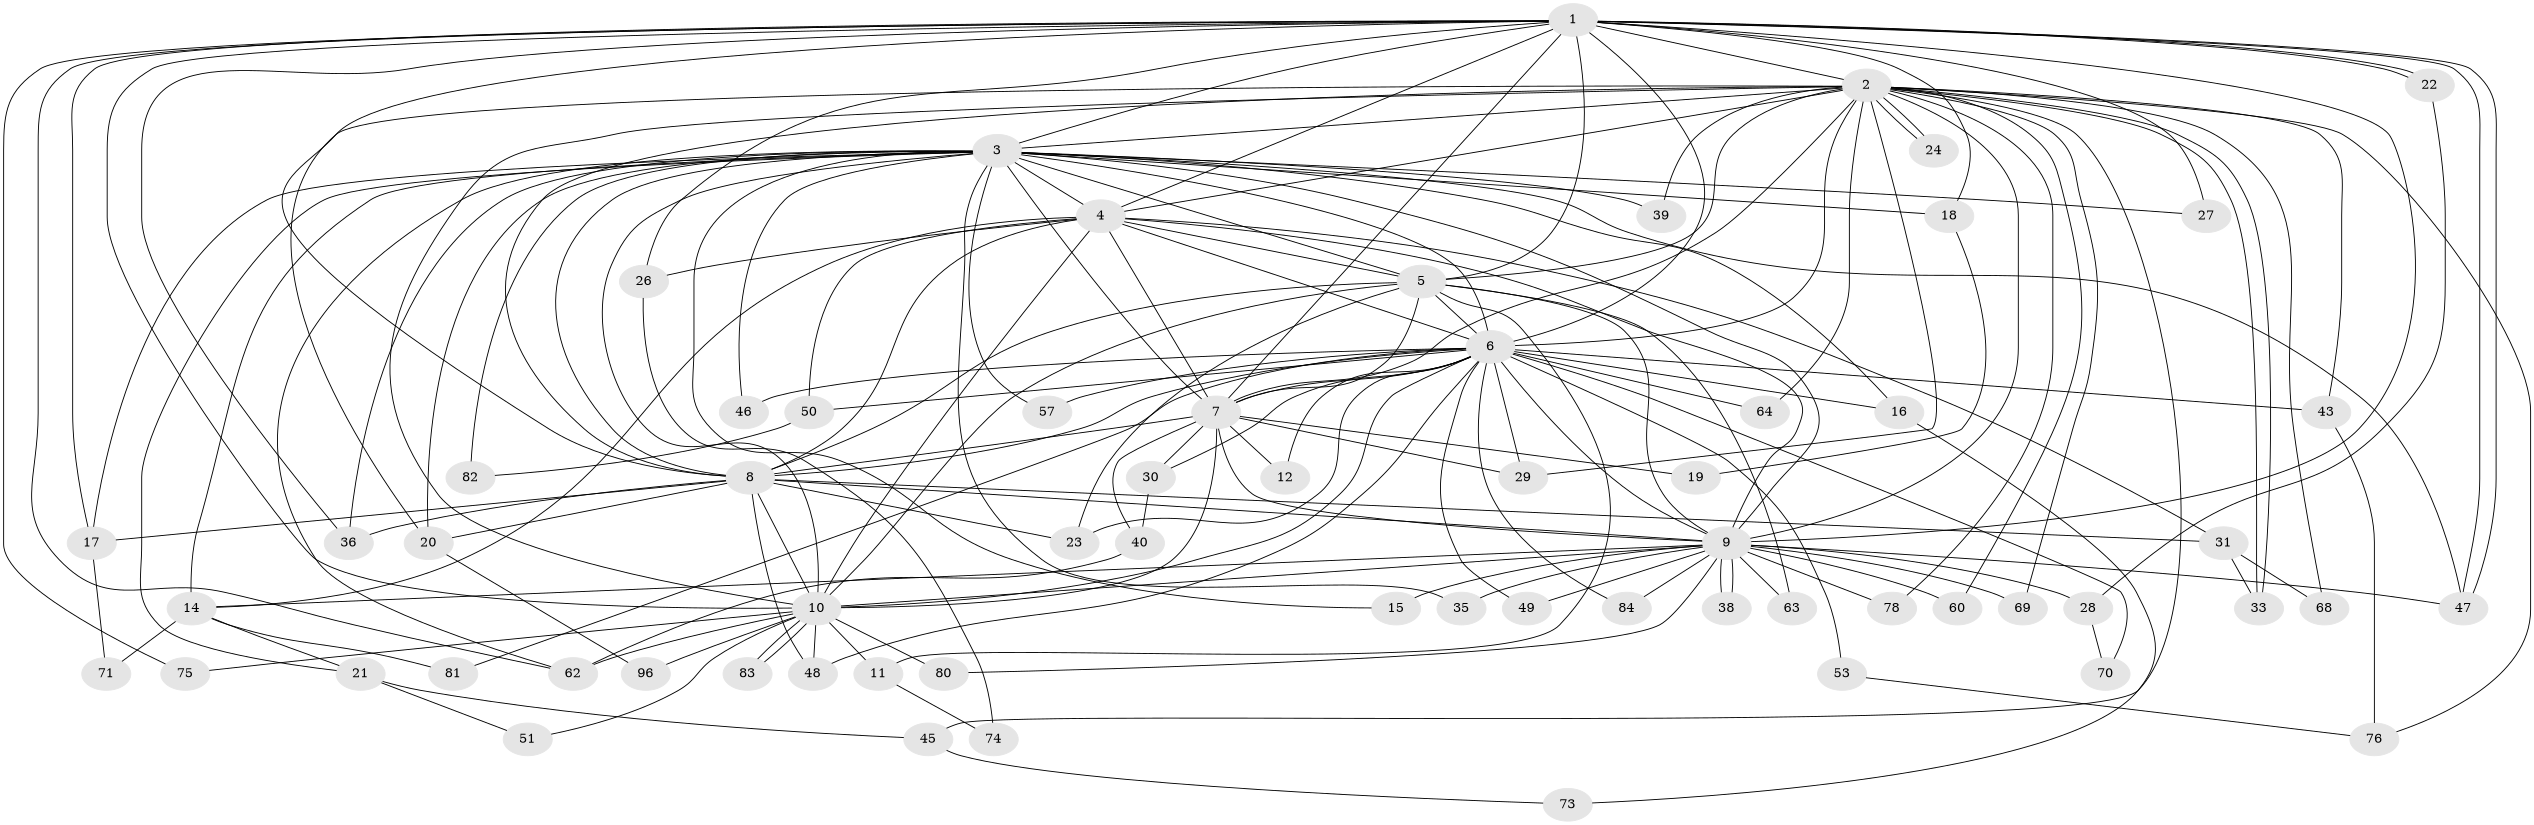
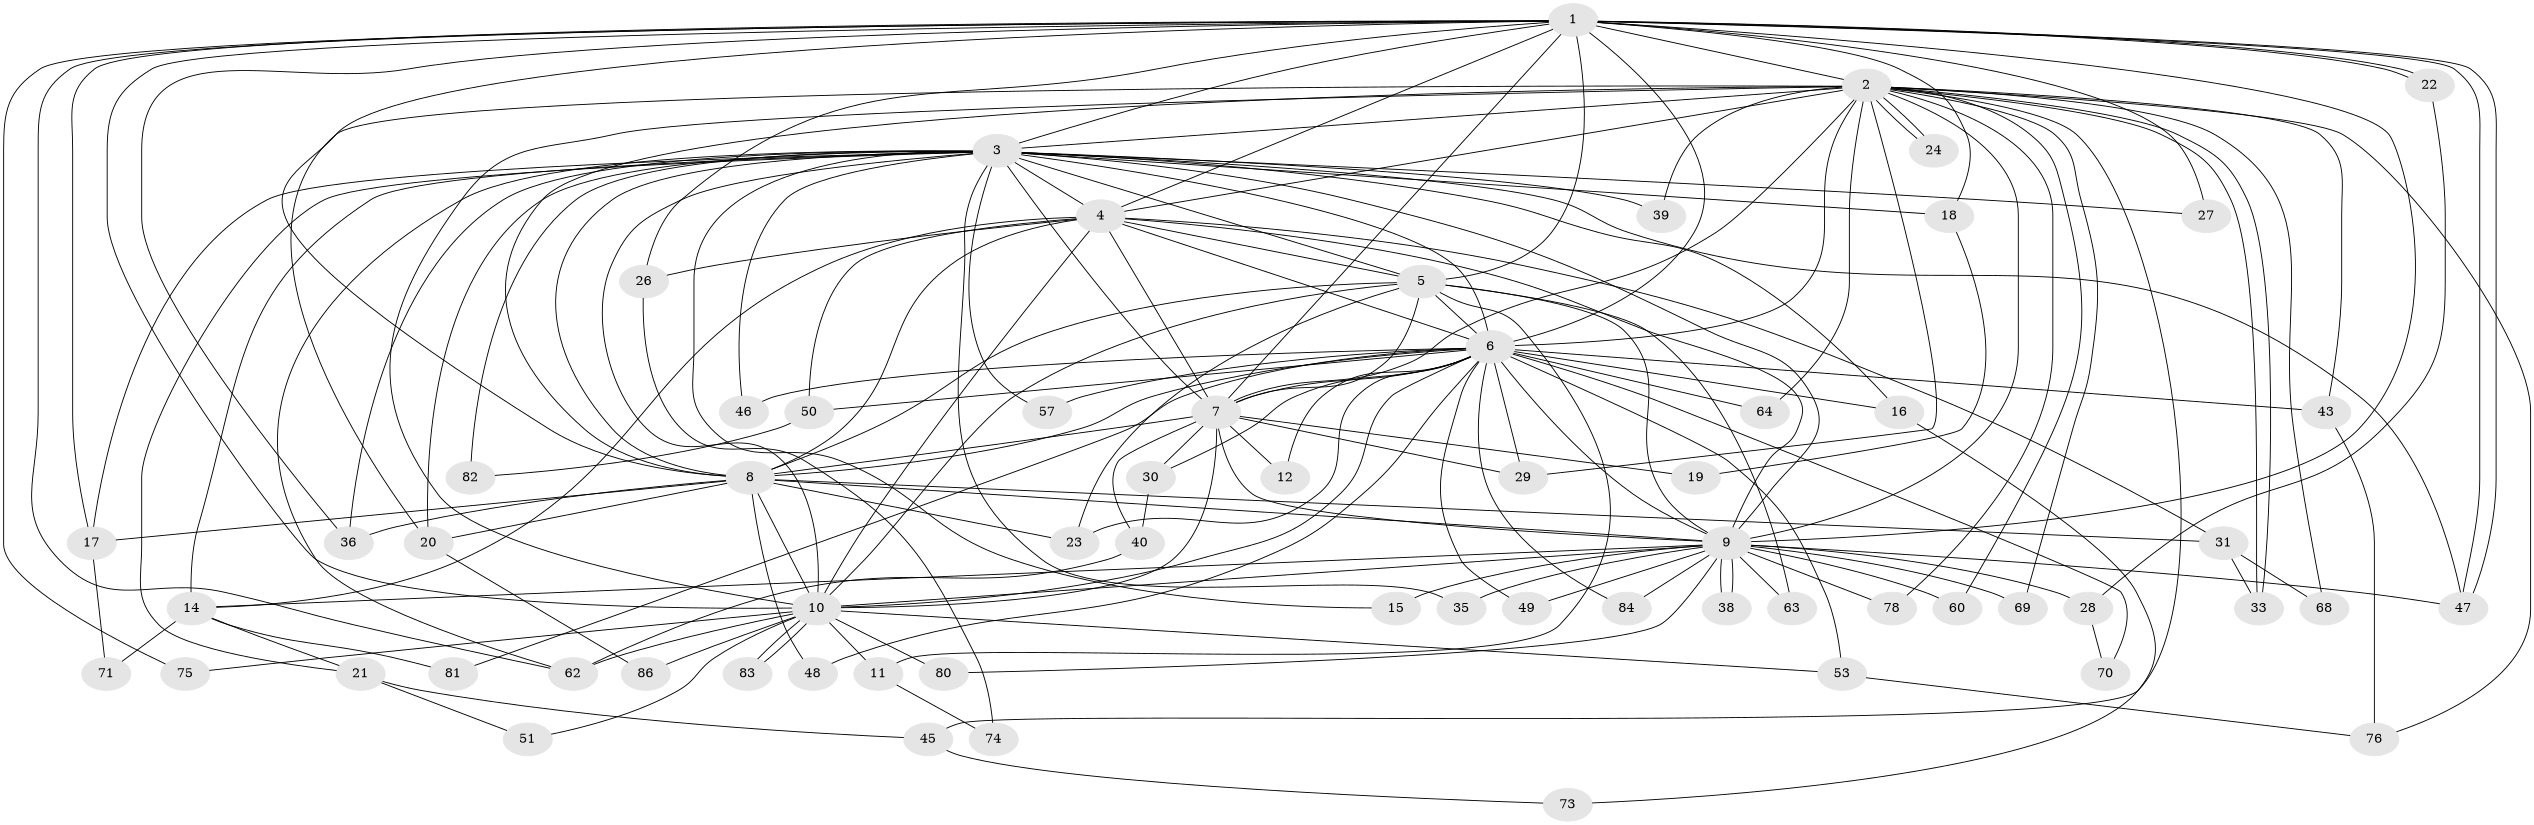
(1708, 214) -> none
(815, 641) -> (1329, 641)
(646, 674) -> (646, 674)
